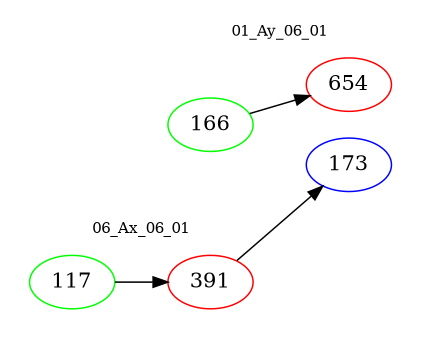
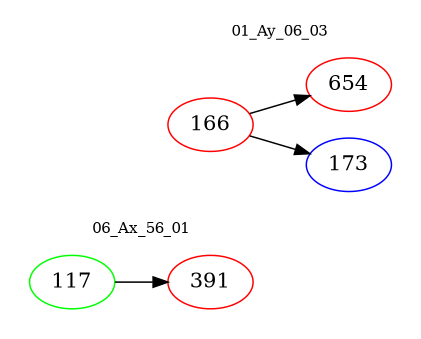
(280, 32) -> (280, 32)
(211, 125) -> (211, 125)
(274, 228) -> (272, 143)
(141, 229) -> (141, 229)
